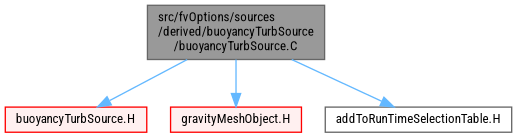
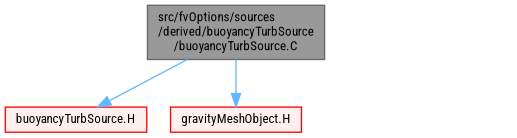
(418, 120) -> none
